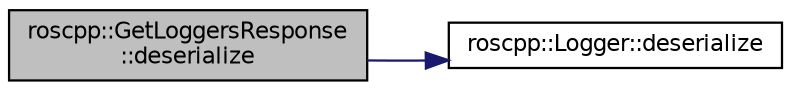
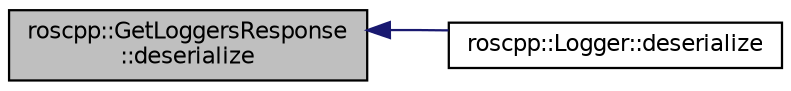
(397, 61) -> (419, 30)
